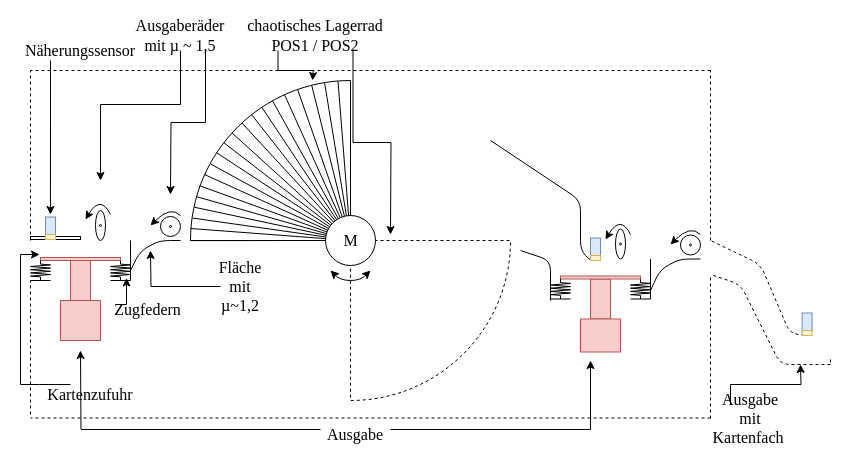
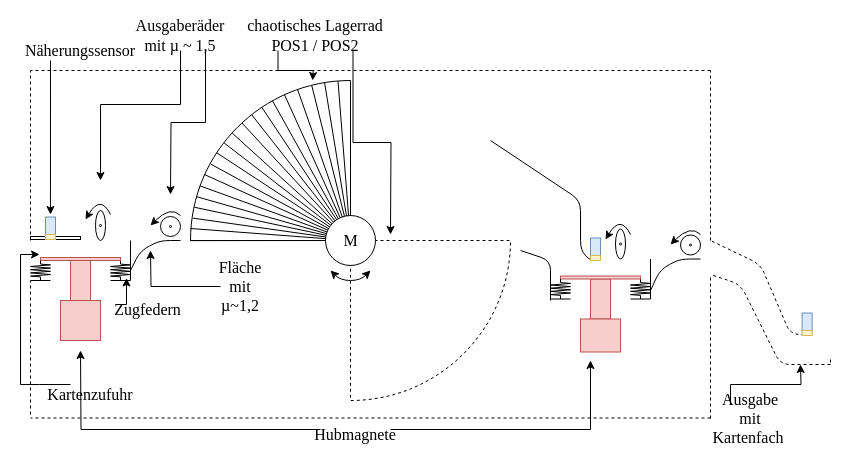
(356, 435) -> (356, 435)
